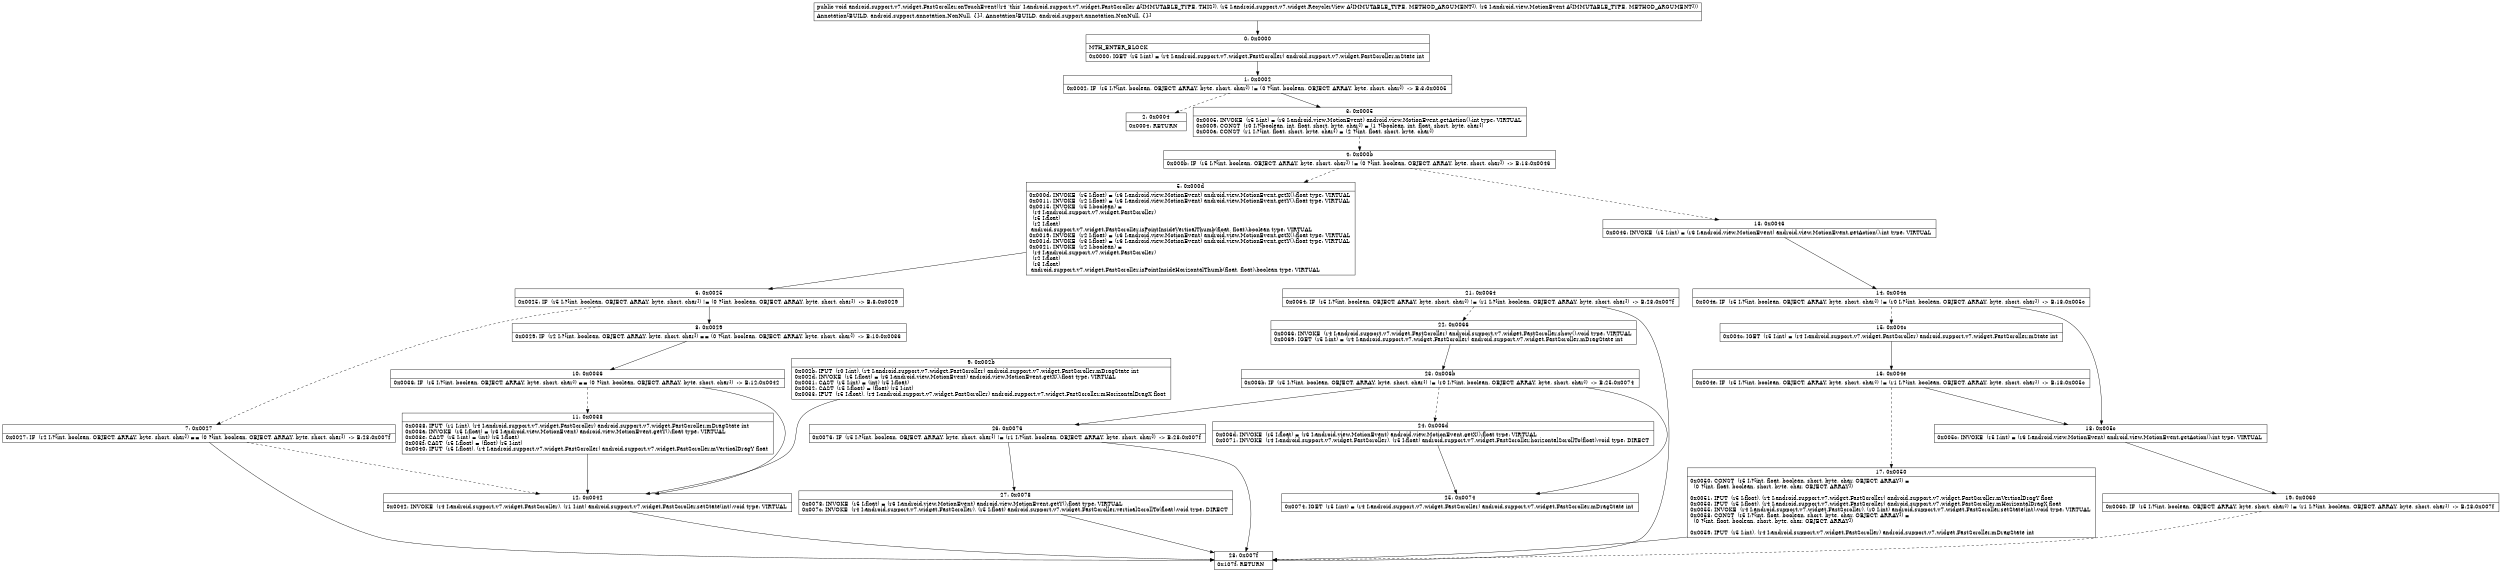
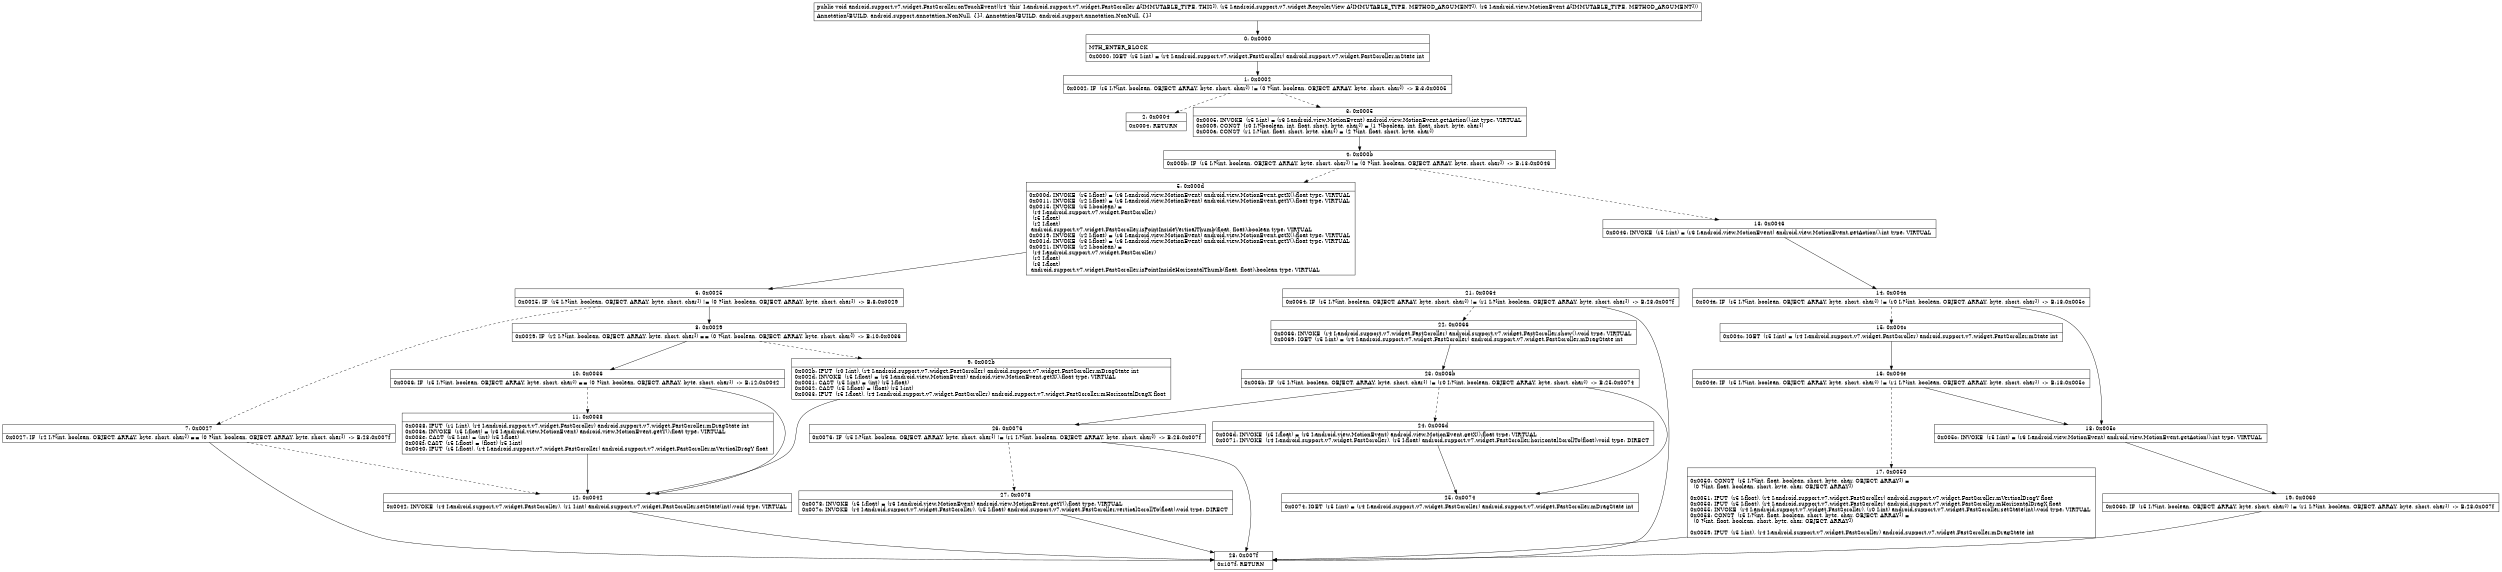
(1299, 100) -> (1299, 100)
(1360, 142) -> (1360, 142)
none -> (809, 350)
(1011, 465) -> (1011, 465)
(1770, 552) -> (1770, 552)
